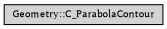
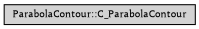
(84, 15) -> (100, 15)
